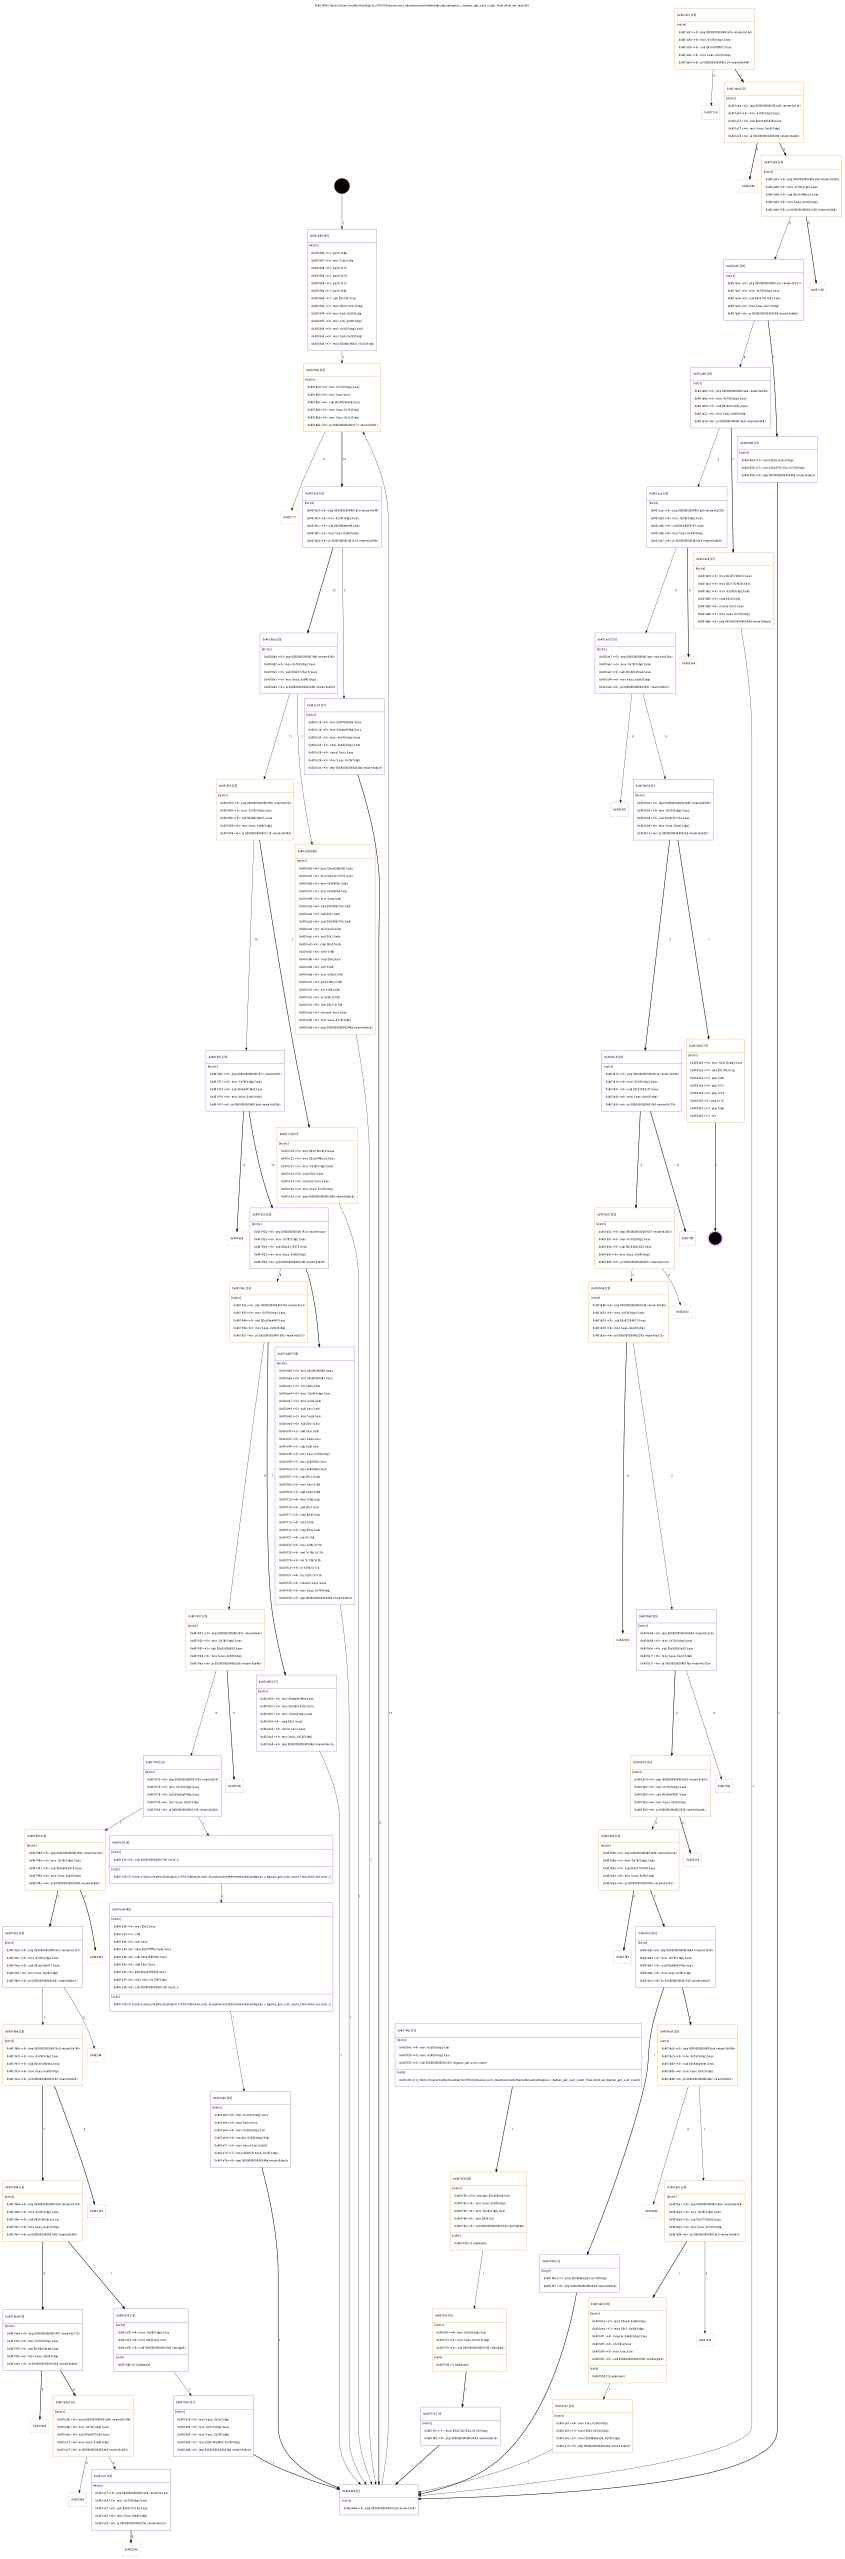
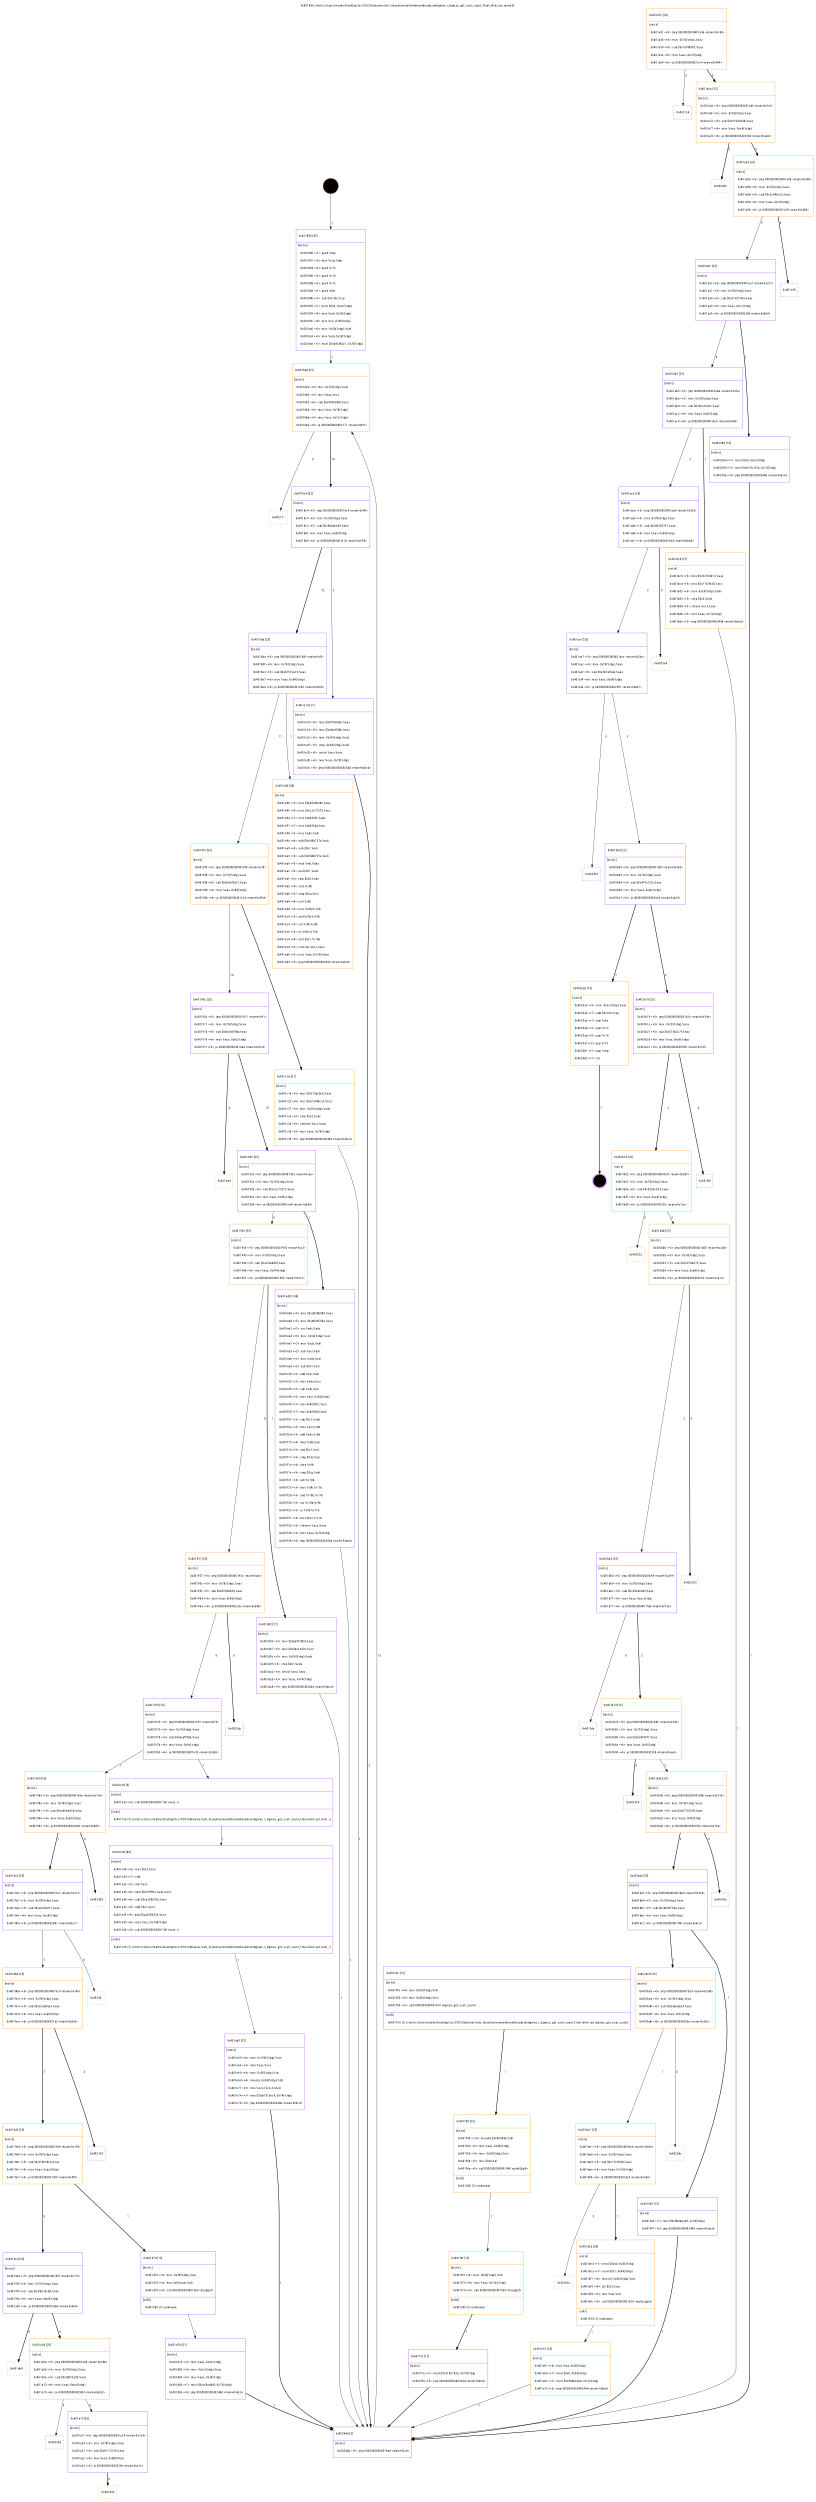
(817, 290) -> (789, 290)
(370, 1758) -> none
